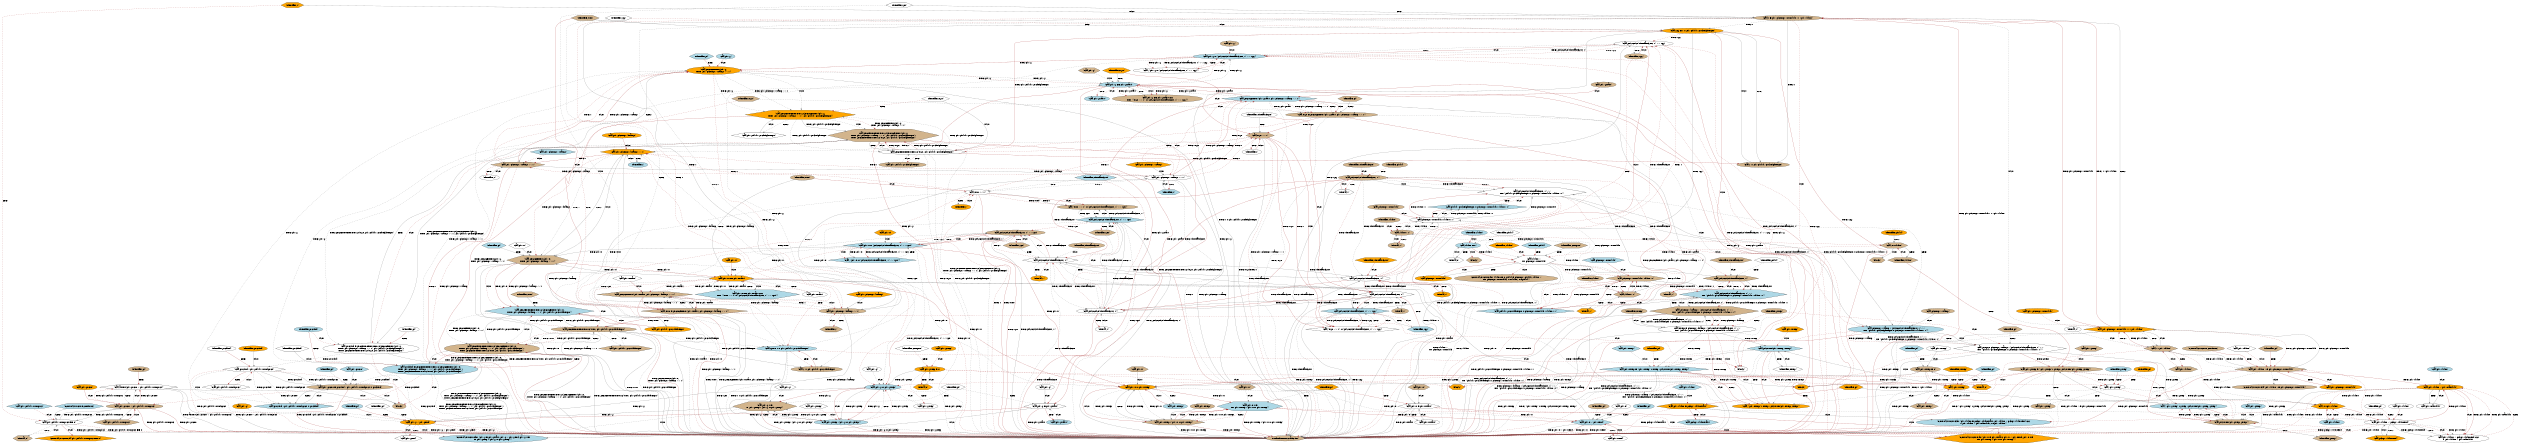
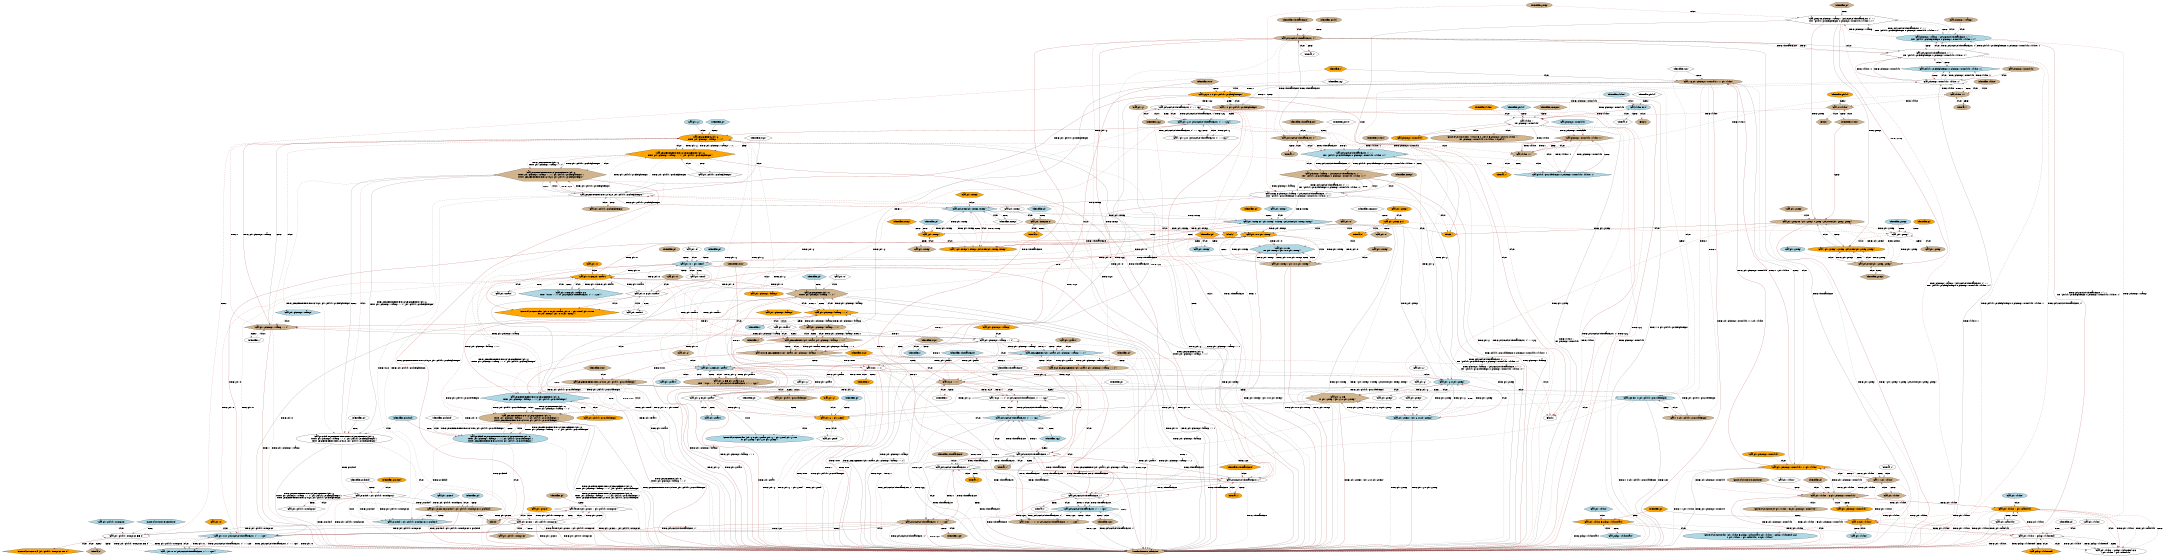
(1329, 161) -> (780, 206)
(135, 406) -> (537, 522)
(2188, 406) -> (1846, 249)
